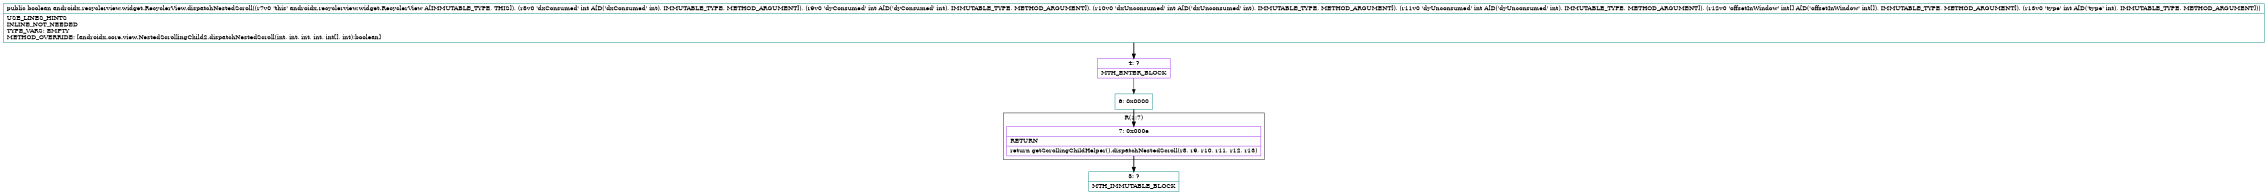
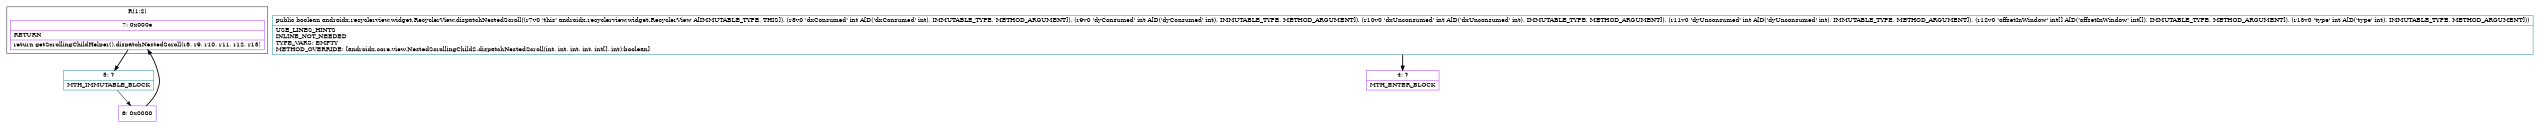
(1134, 84) -> (122, 96)
(1134, 102) -> (137, 114)
(1134, 118) -> (137, 12)
